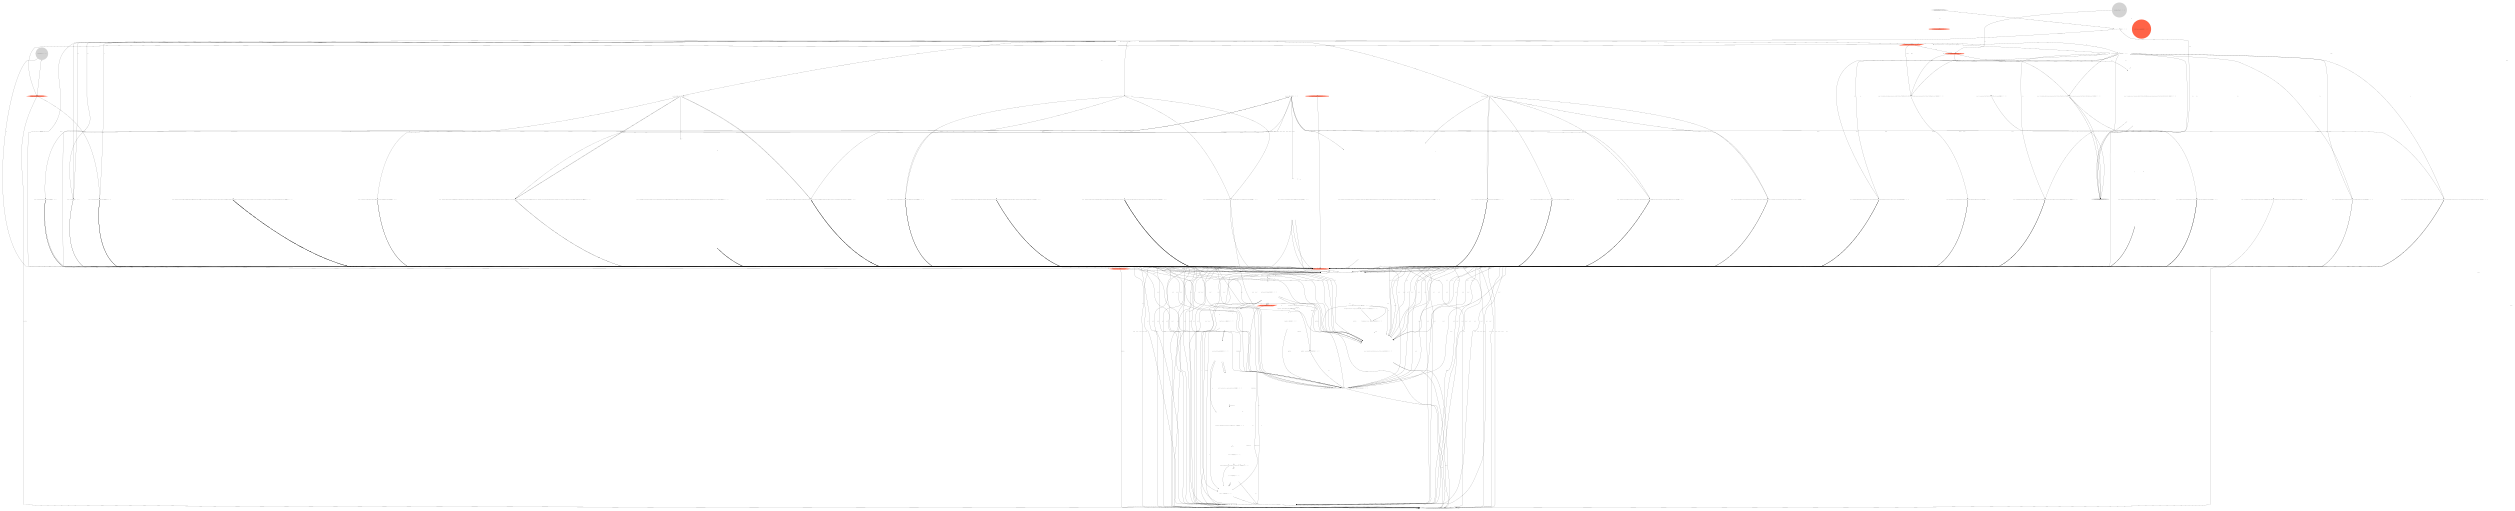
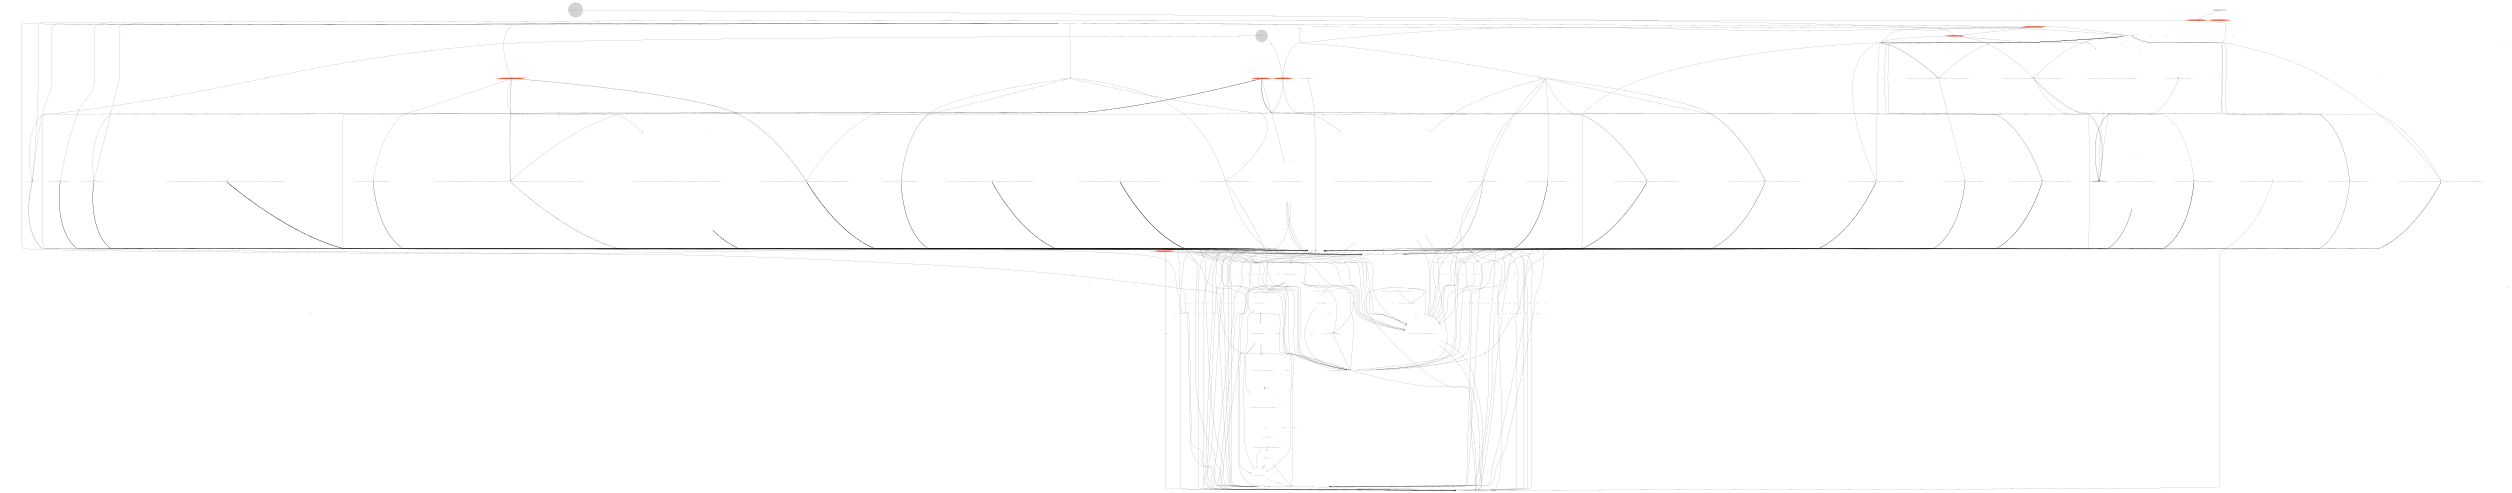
(2119, 29) -> (2196, 20)
(2142, 29) -> none
(680, 96) -> (511, 78)
(1292, 96) -> (1262, 78)
(1317, 96) -> (1308, 78)
(1320, 269) -> (1316, 251)
(1267, 306) -> (1286, 288)
